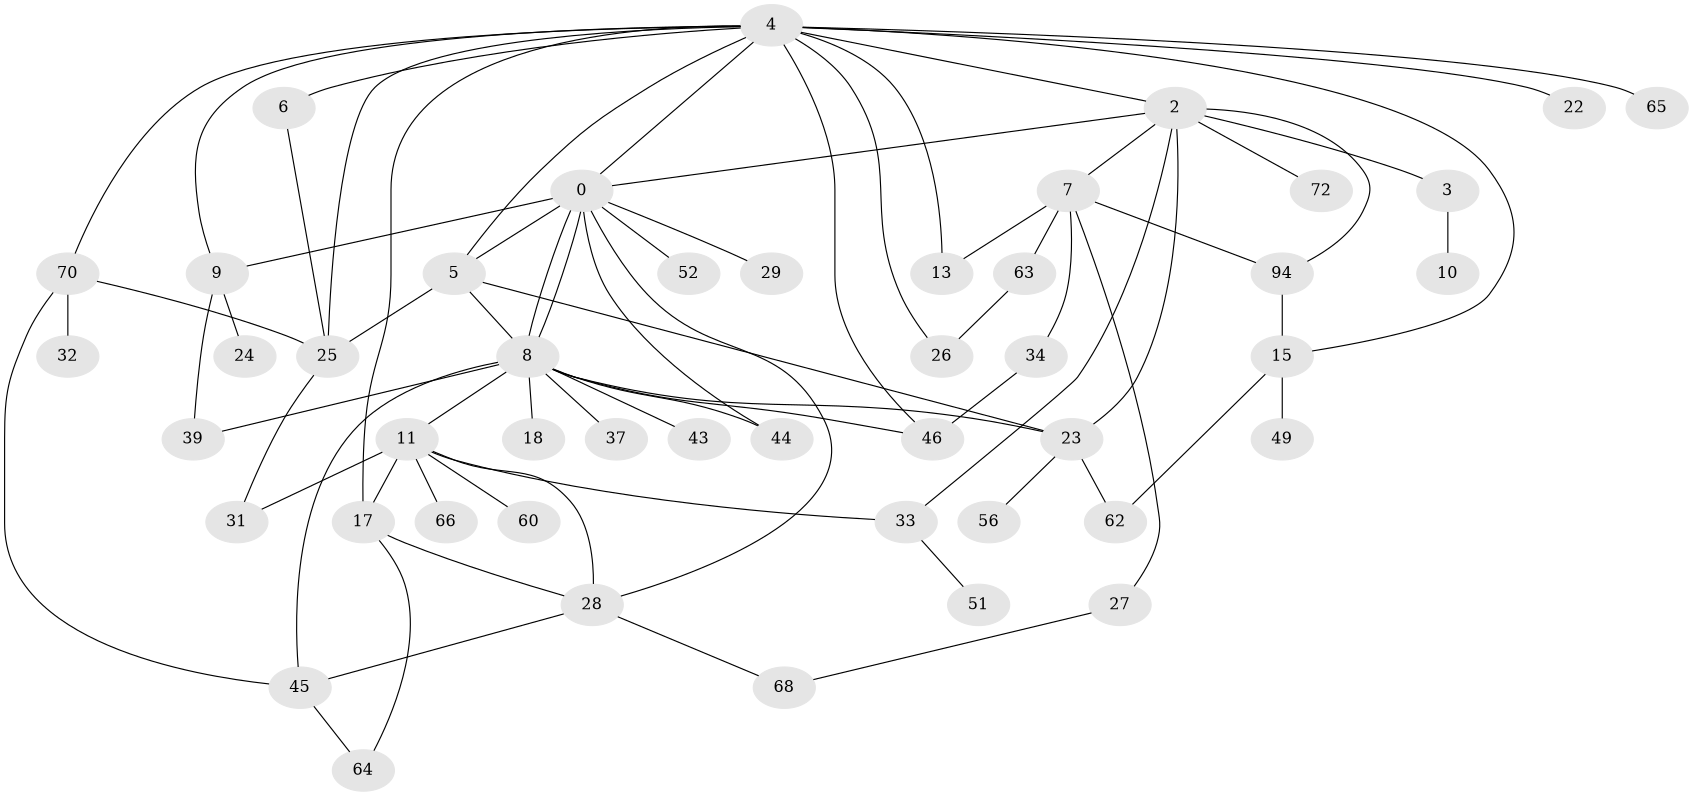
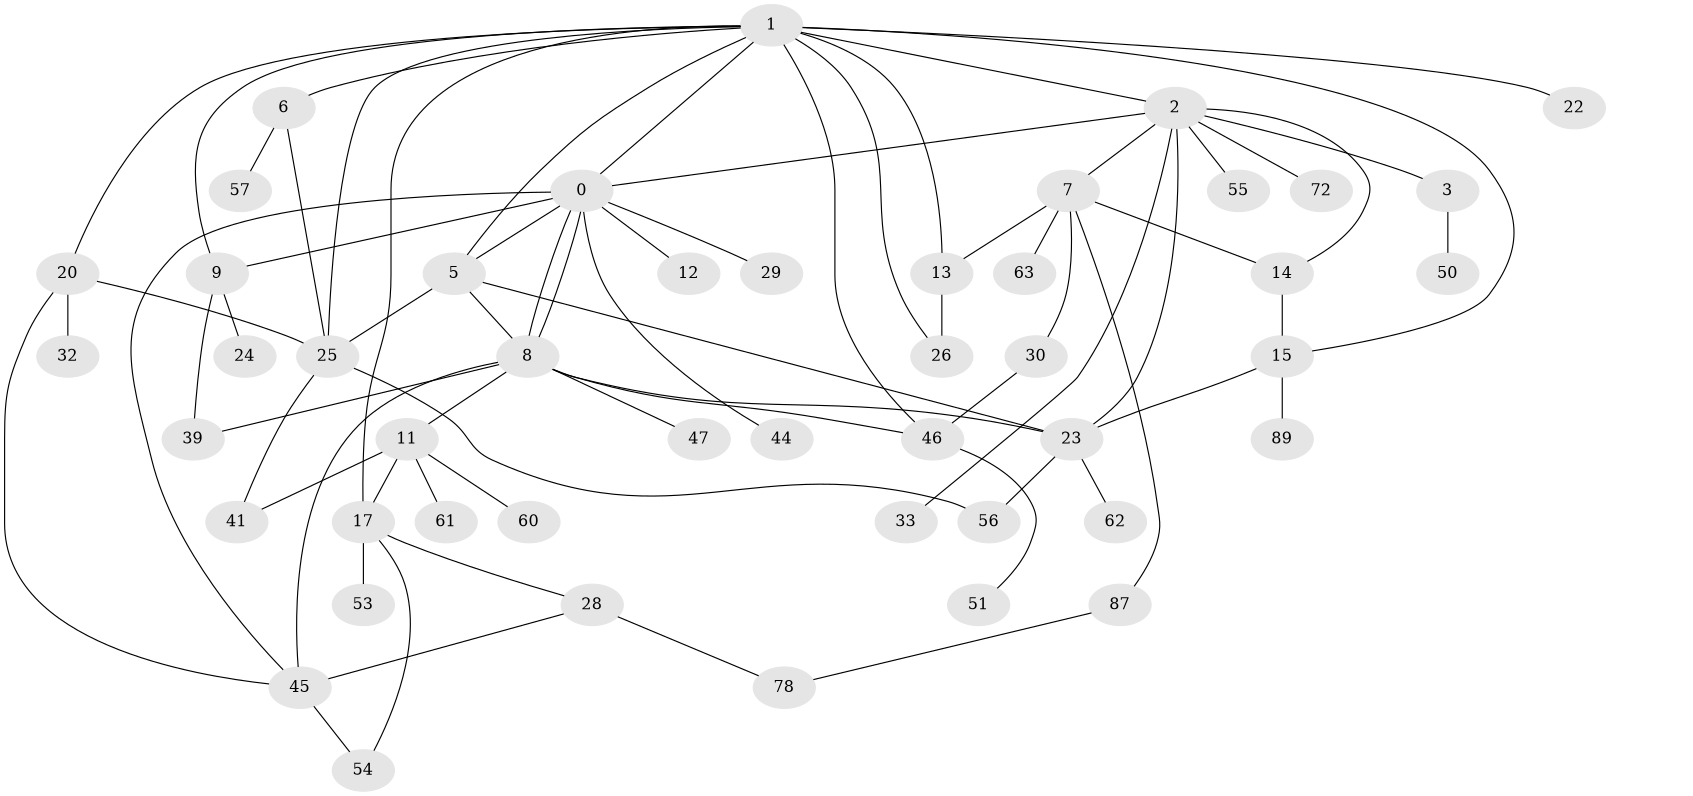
(772, 25) -> (772, 25)
(1657, 108) -> none
none -> (240, 191)
none -> (1239, 191)
(68, 274) -> (68, 274)
(689, 274) -> (689, 274)
(1282, 274) -> (1282, 274)
(1448, 274) -> (1448, 274)
(983, 315) -> (942, 315)
(1036, 356) -> (1036, 356)
(656, 397) -> none
(810, 398) -> (161, 270)
(534, 439) -> none
(616, 439) -> none
(699, 439) -> (699, 439)
(1199, 439) -> (1177, 398)
(1282, 439) -> (1282, 439)
(561, 492) -> none
none -> (644, 495)
(651, 498) -> none
(237, 522) -> (237, 522)
(446, 522) -> (446, 522)
(942, 564) -> (1033, 506)
none -> (363, 605)
(1120, 605) -> (1120, 605)
(784, 688) -> (784, 688)
(363, 770) -> (363, 770)
